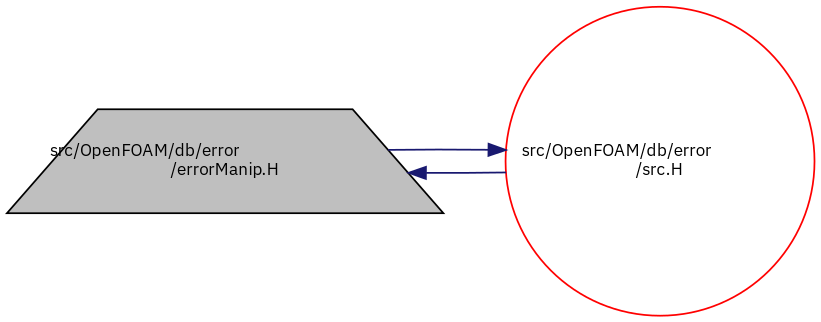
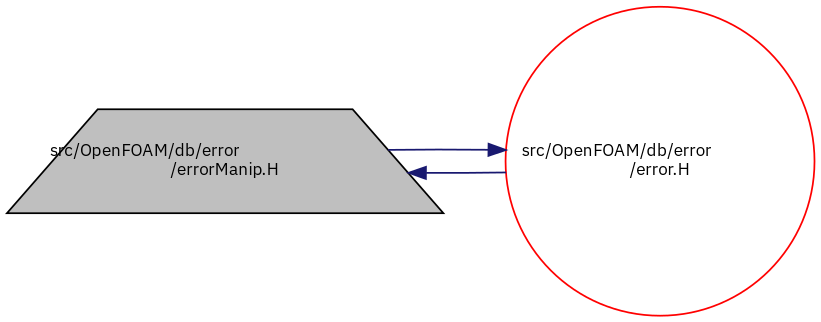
(660, 161) -> (660, 161)
